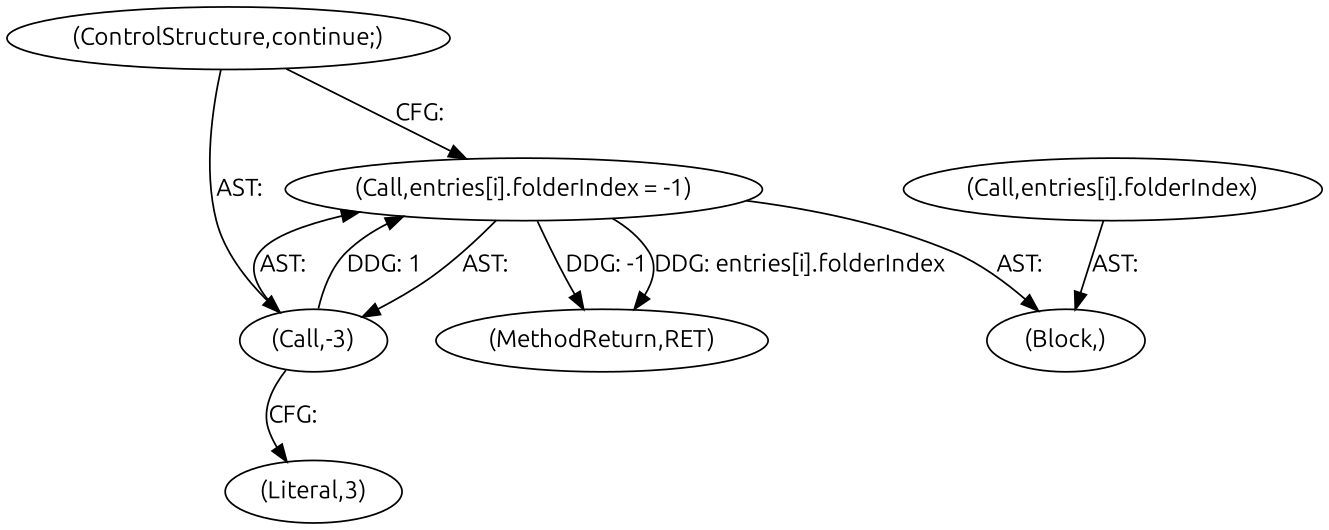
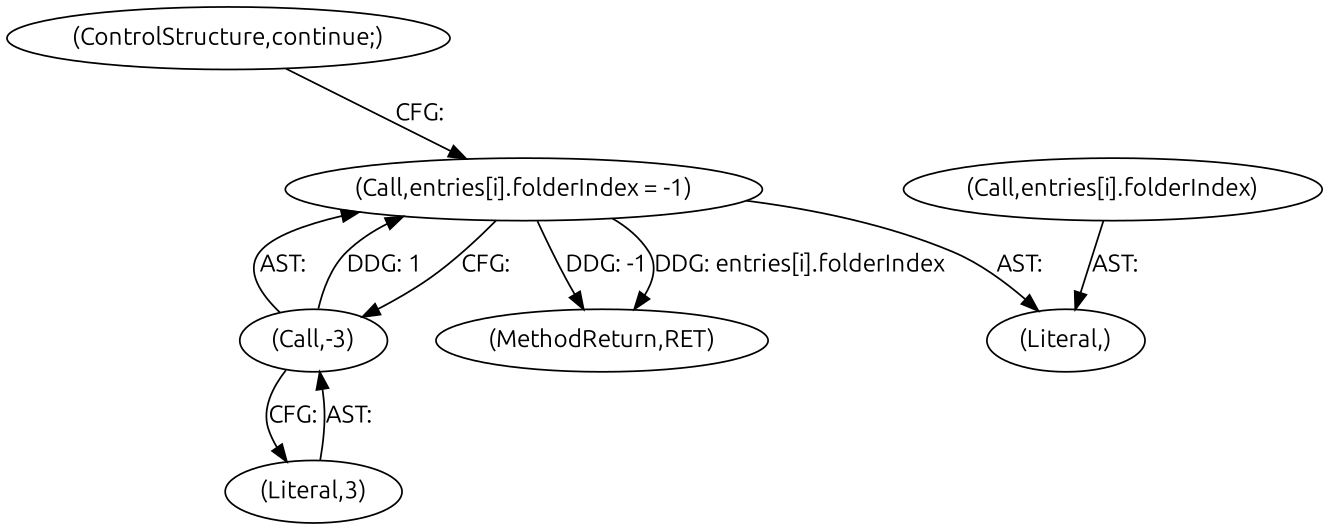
(212, 193) -> (324, 425)
(489, 265) -> (489, 265)
(1066, 341) -> (1066, 341)
